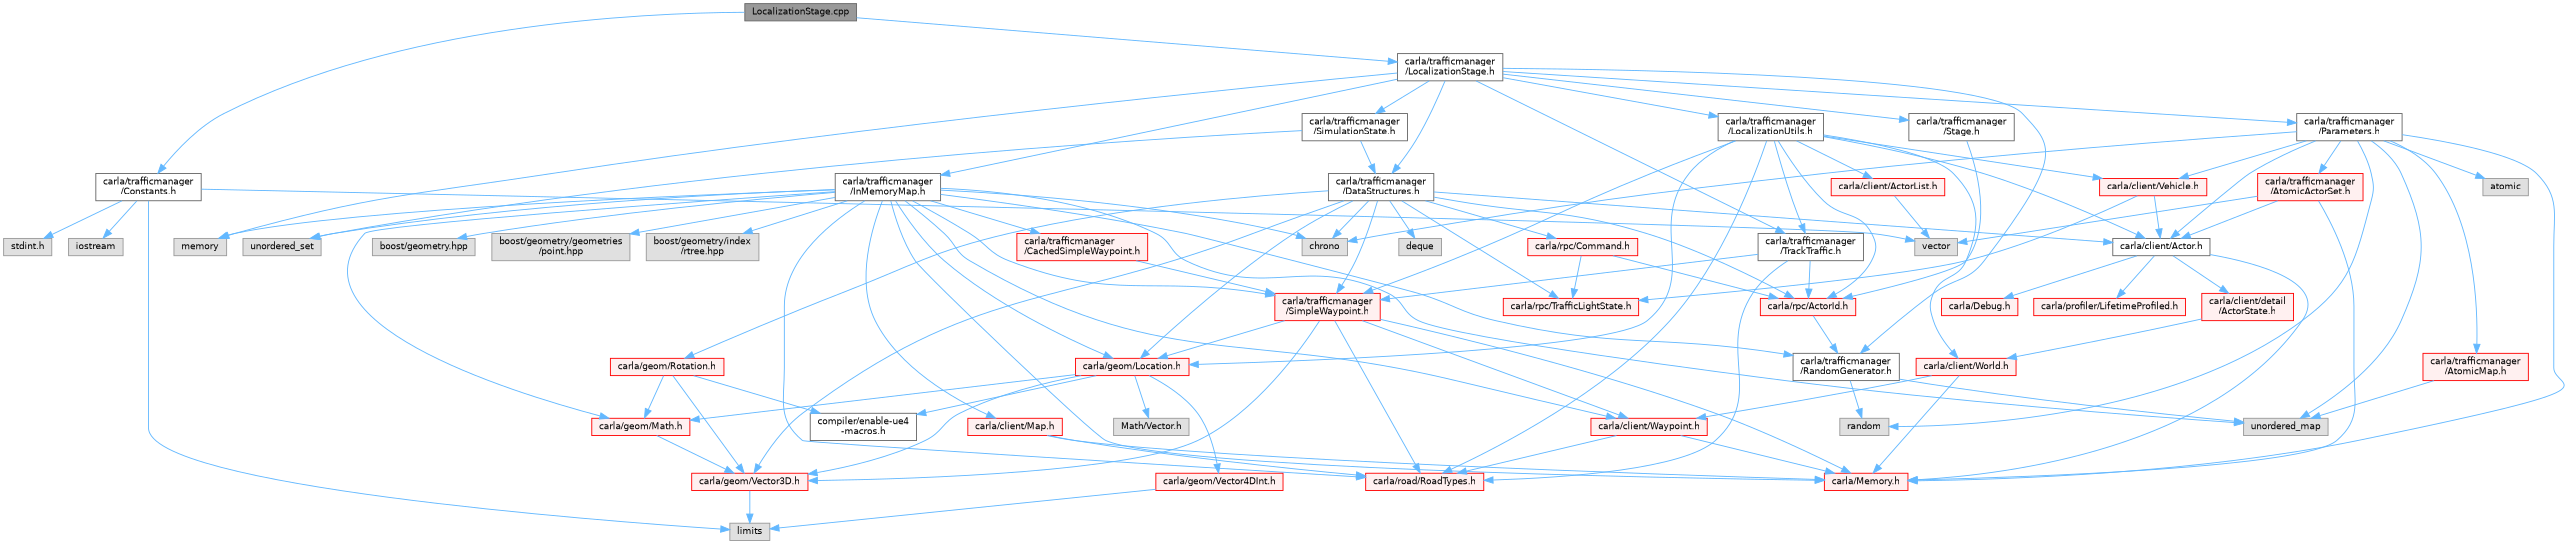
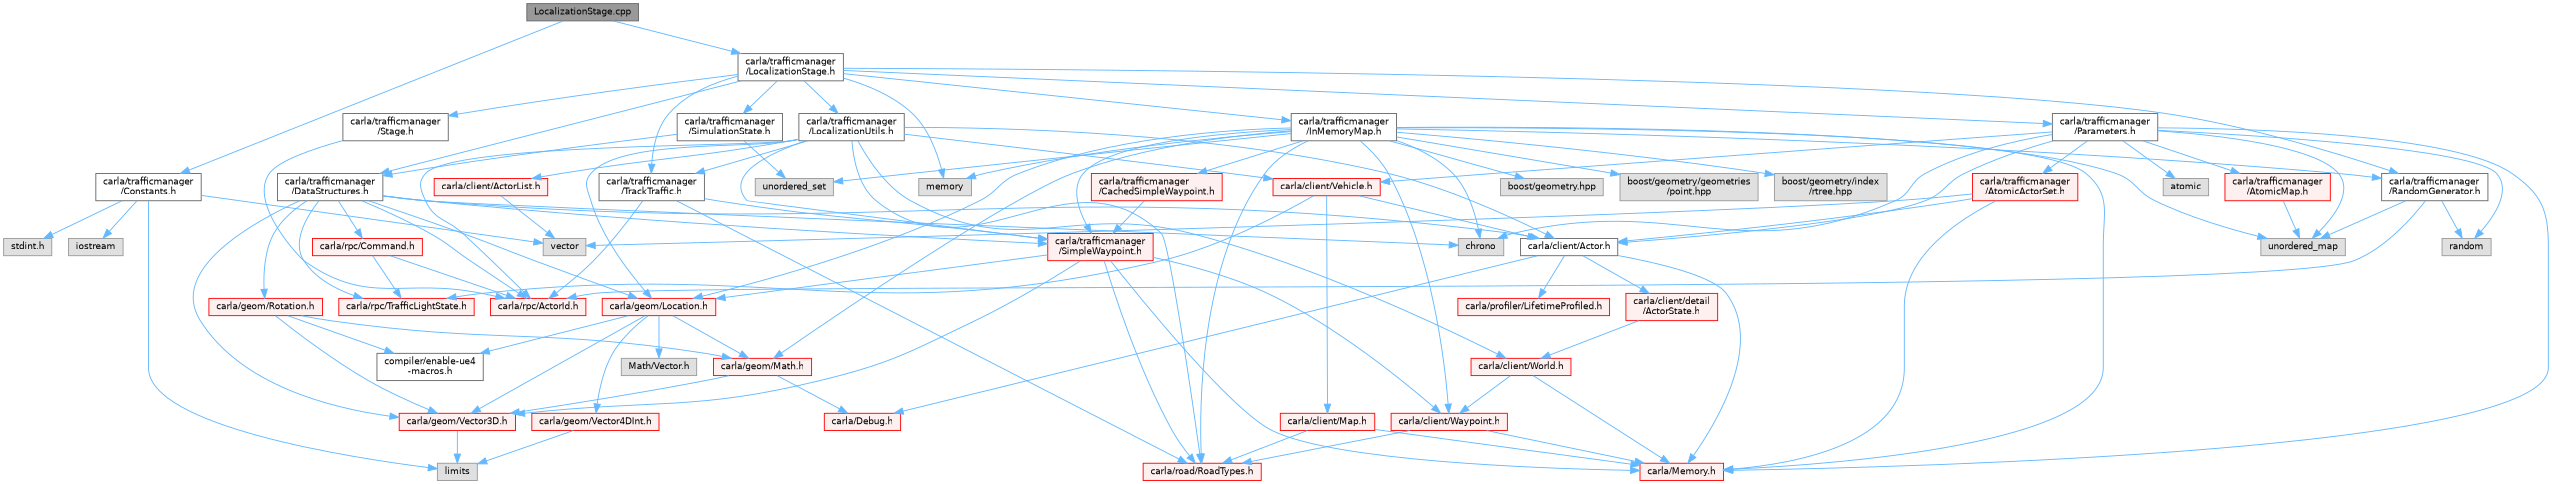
(1420, 247) -> none
(1823, 331) -> (1512, 286)
(882, 332) -> (1327, 300)
none -> (808, 392)
